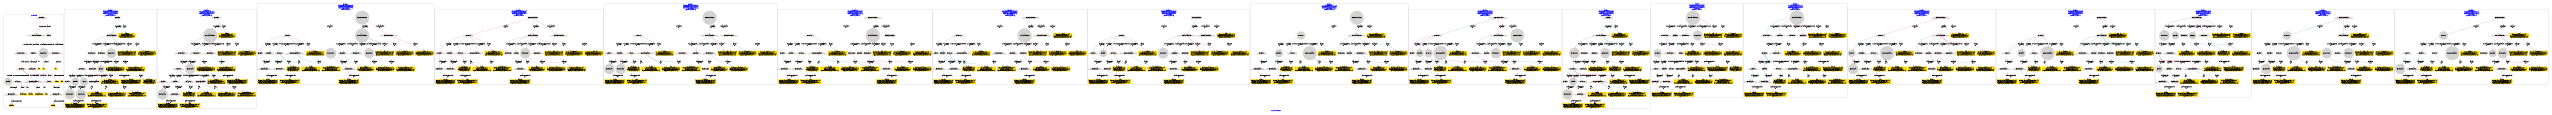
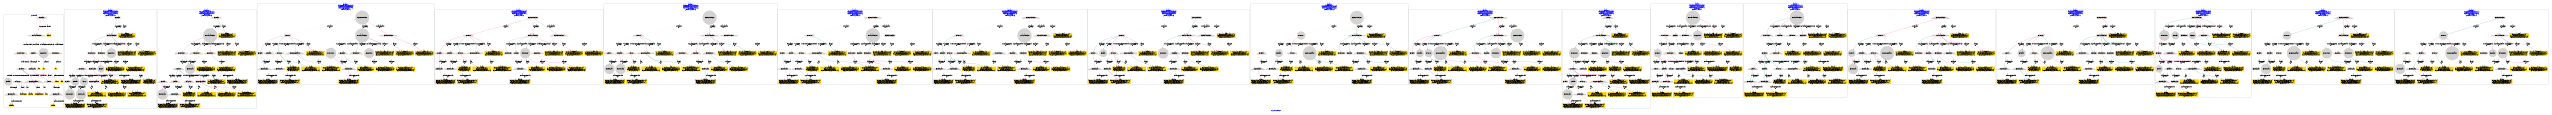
(49, 36) -> (49, 36)
